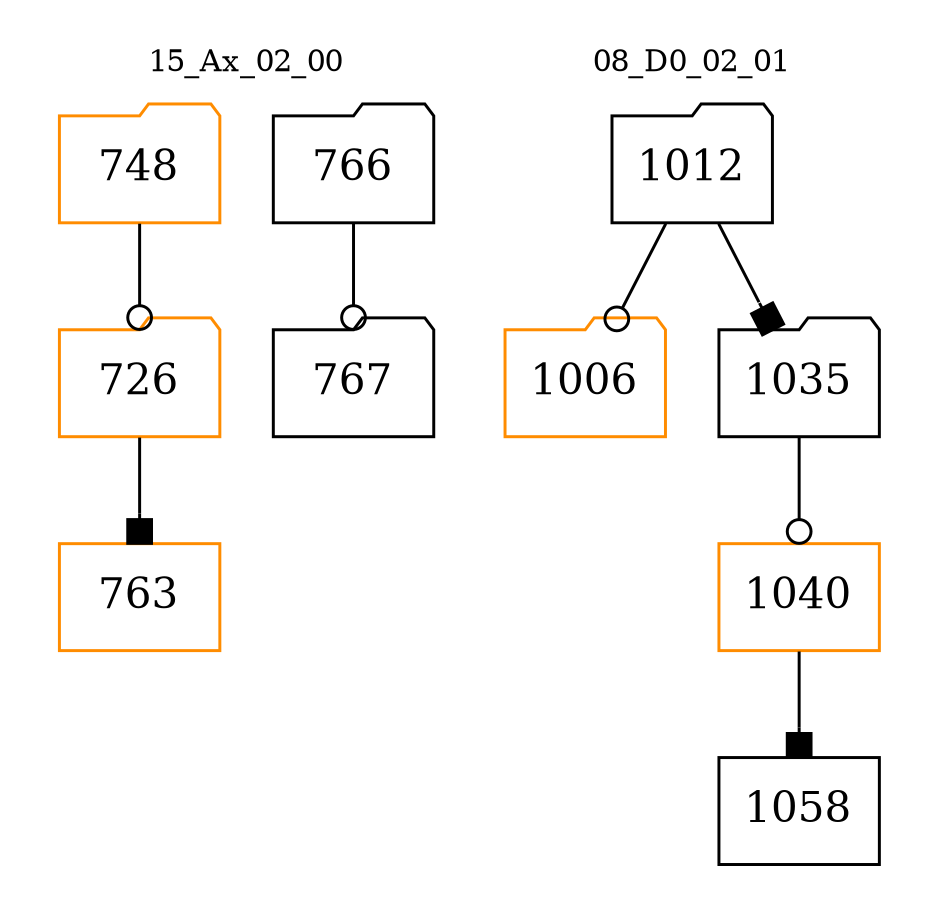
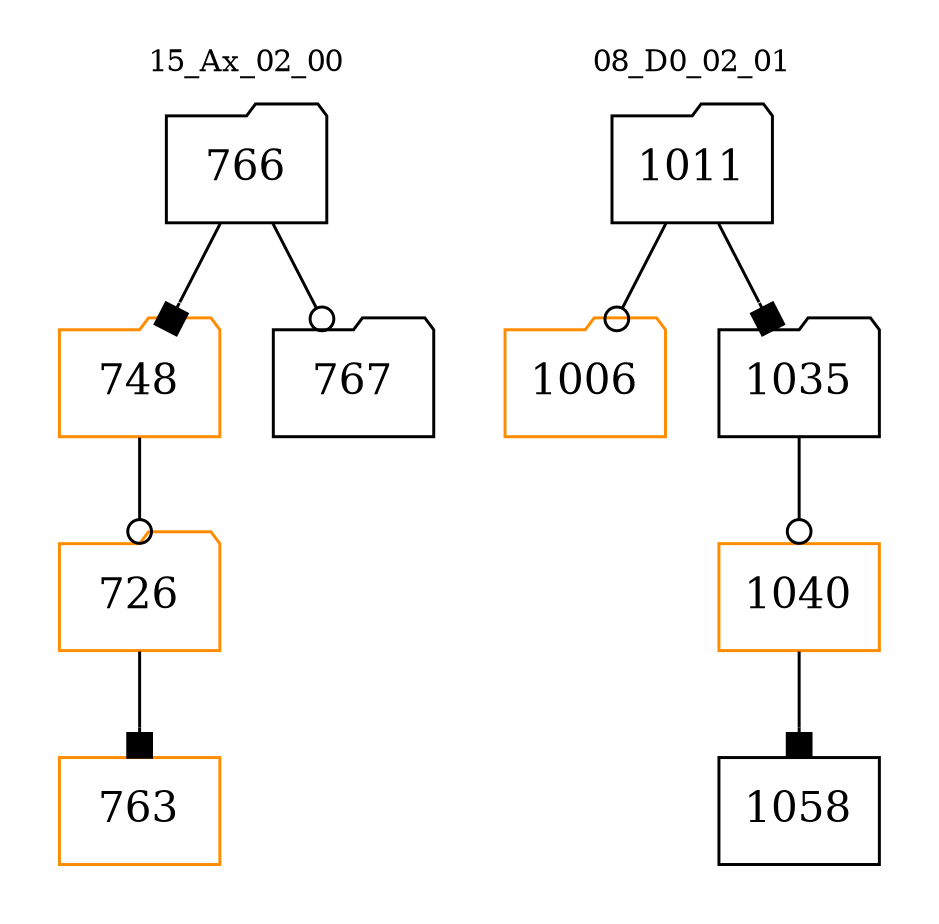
(692, 169) -> (692, 169)
none -> (200, 263)
